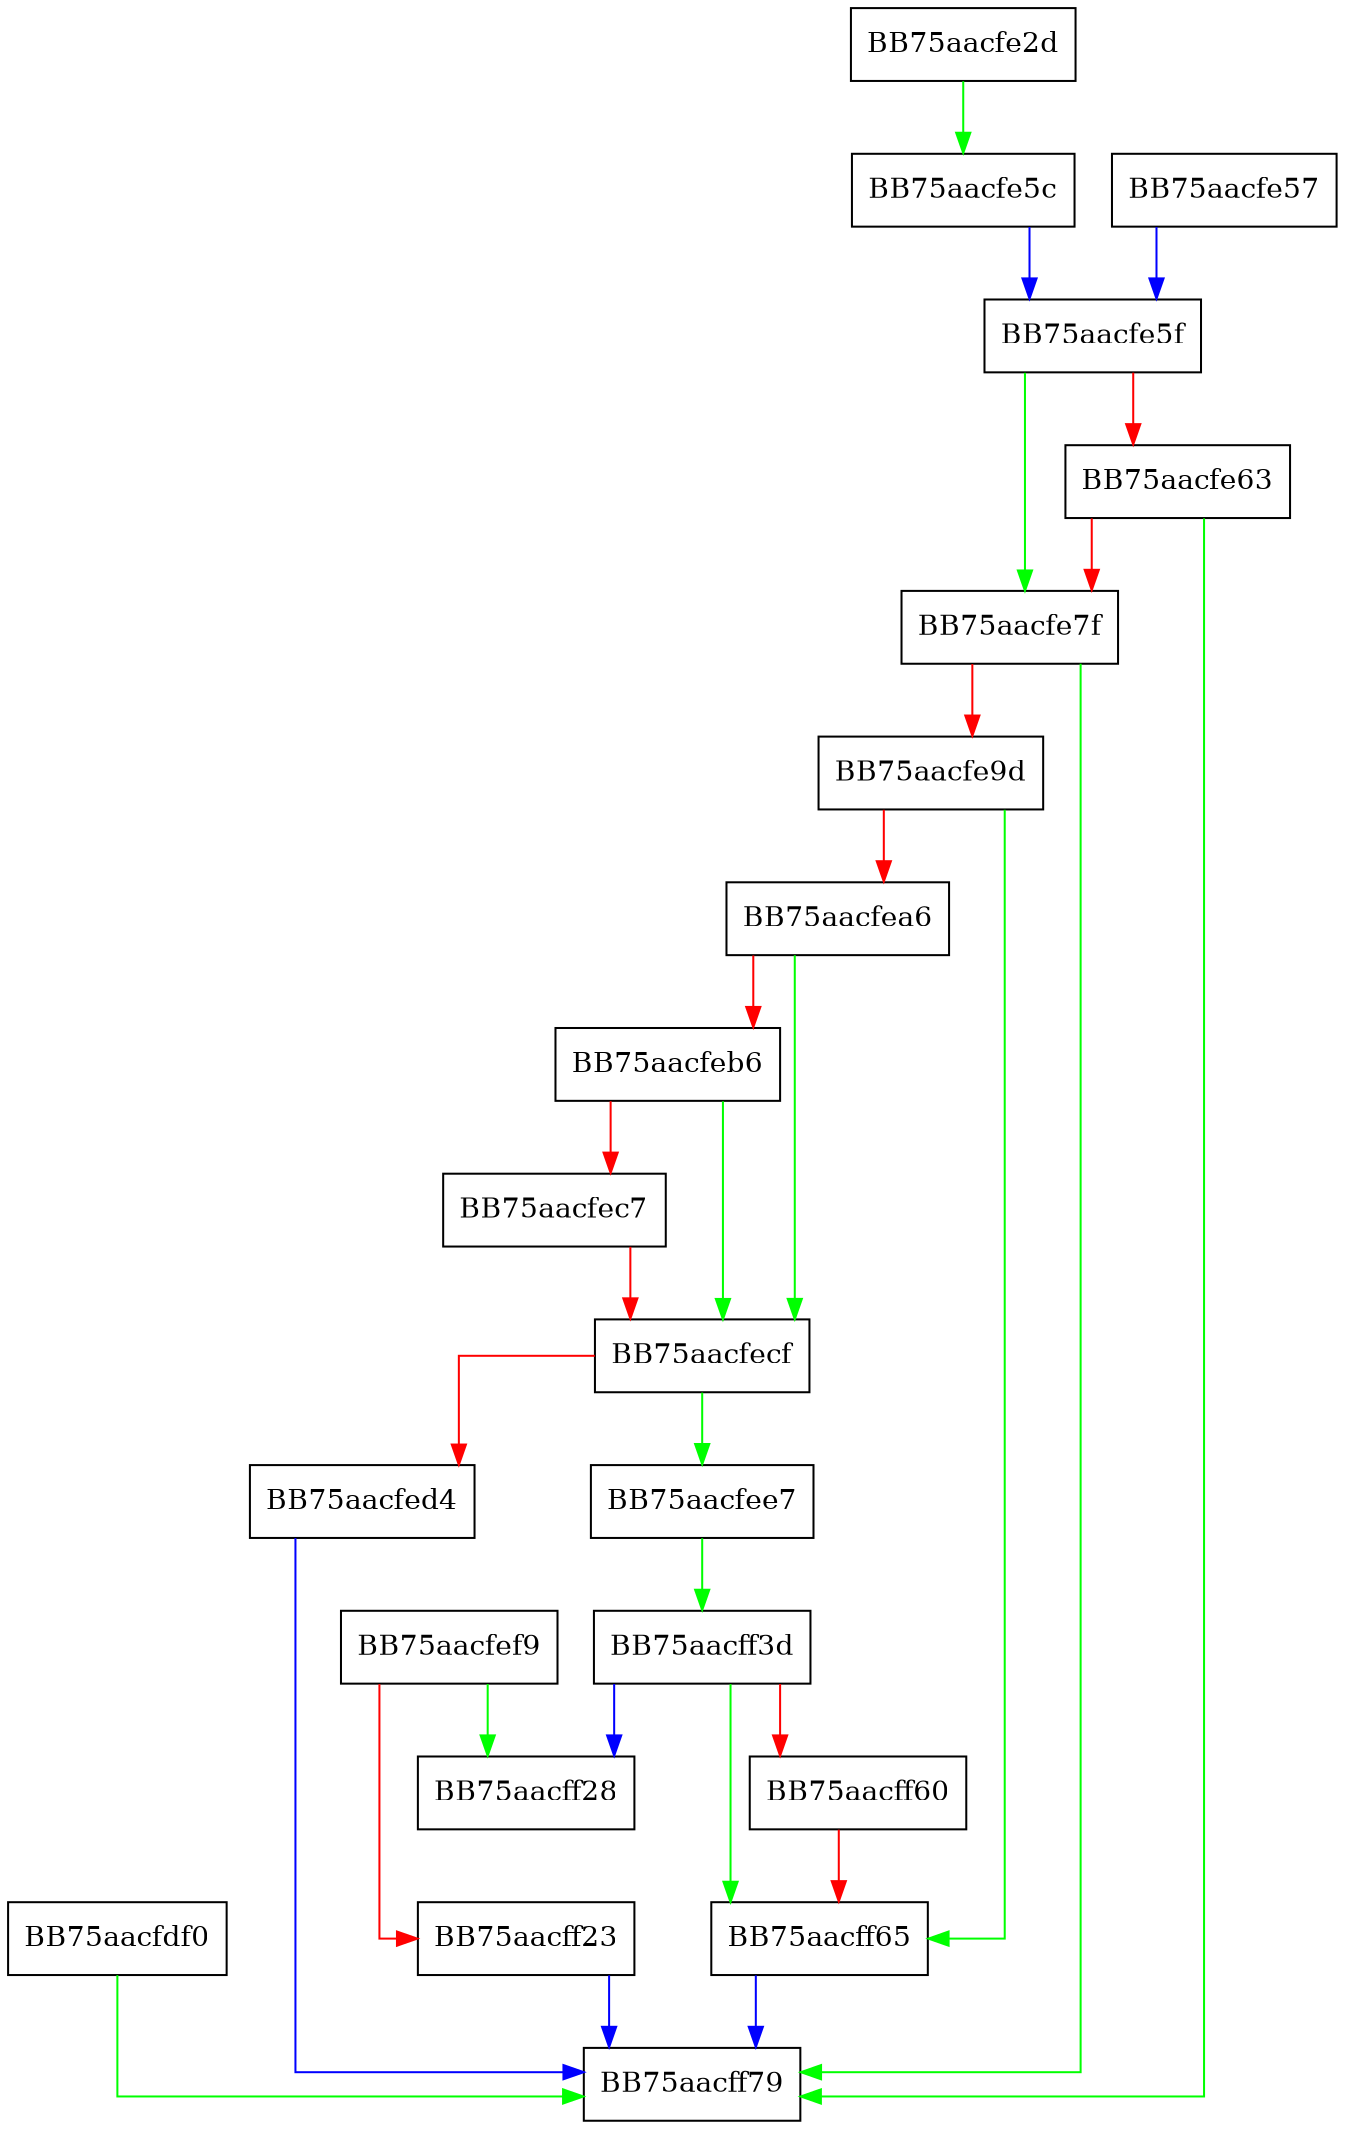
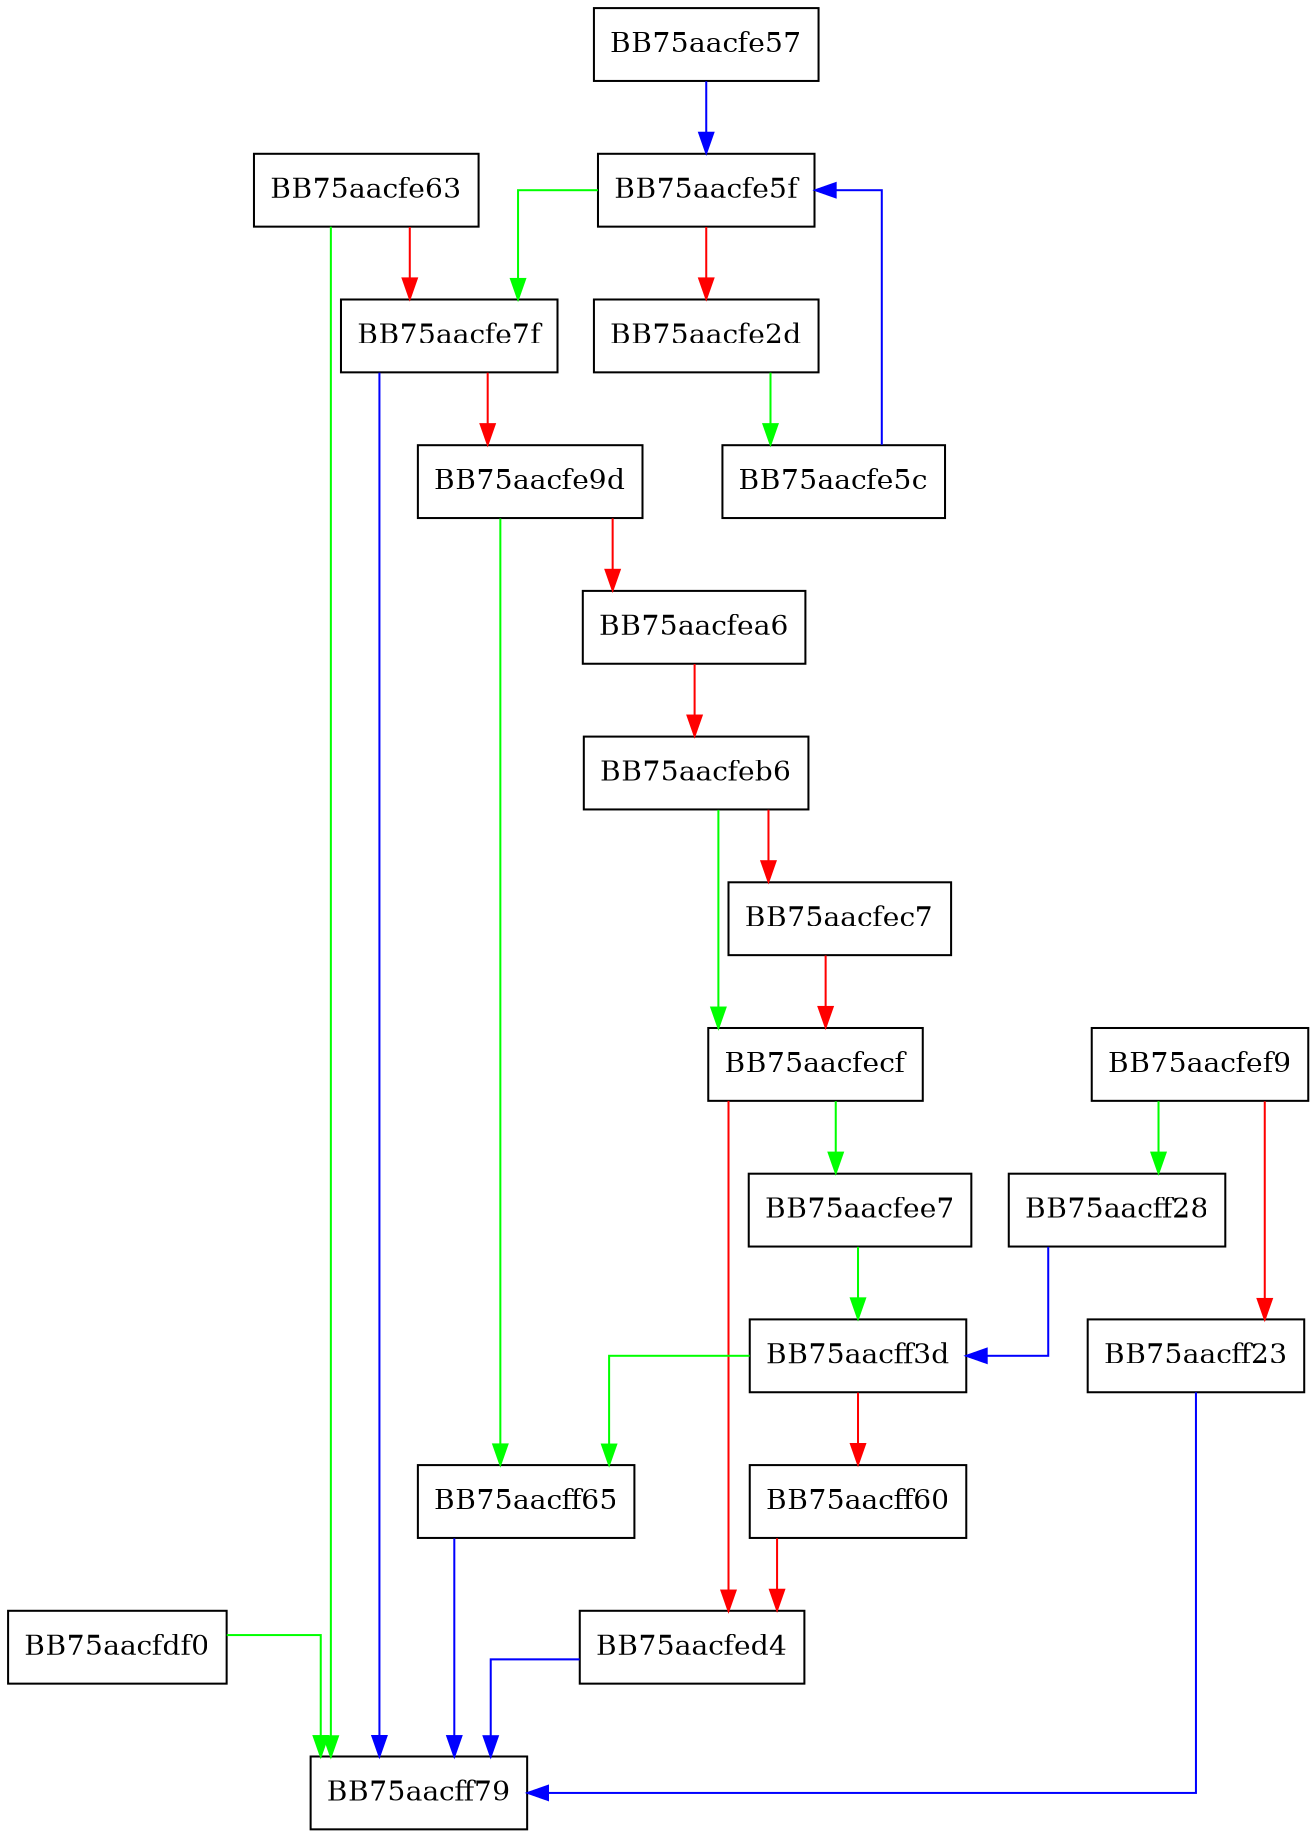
(1133, 398) -> (706, 253)
(795, 1127) -> none
(1081, 1498) -> (379, 1054)
(614, 1710) -> (1048, 1332)
(839, 1855) -> (777, 1564)
